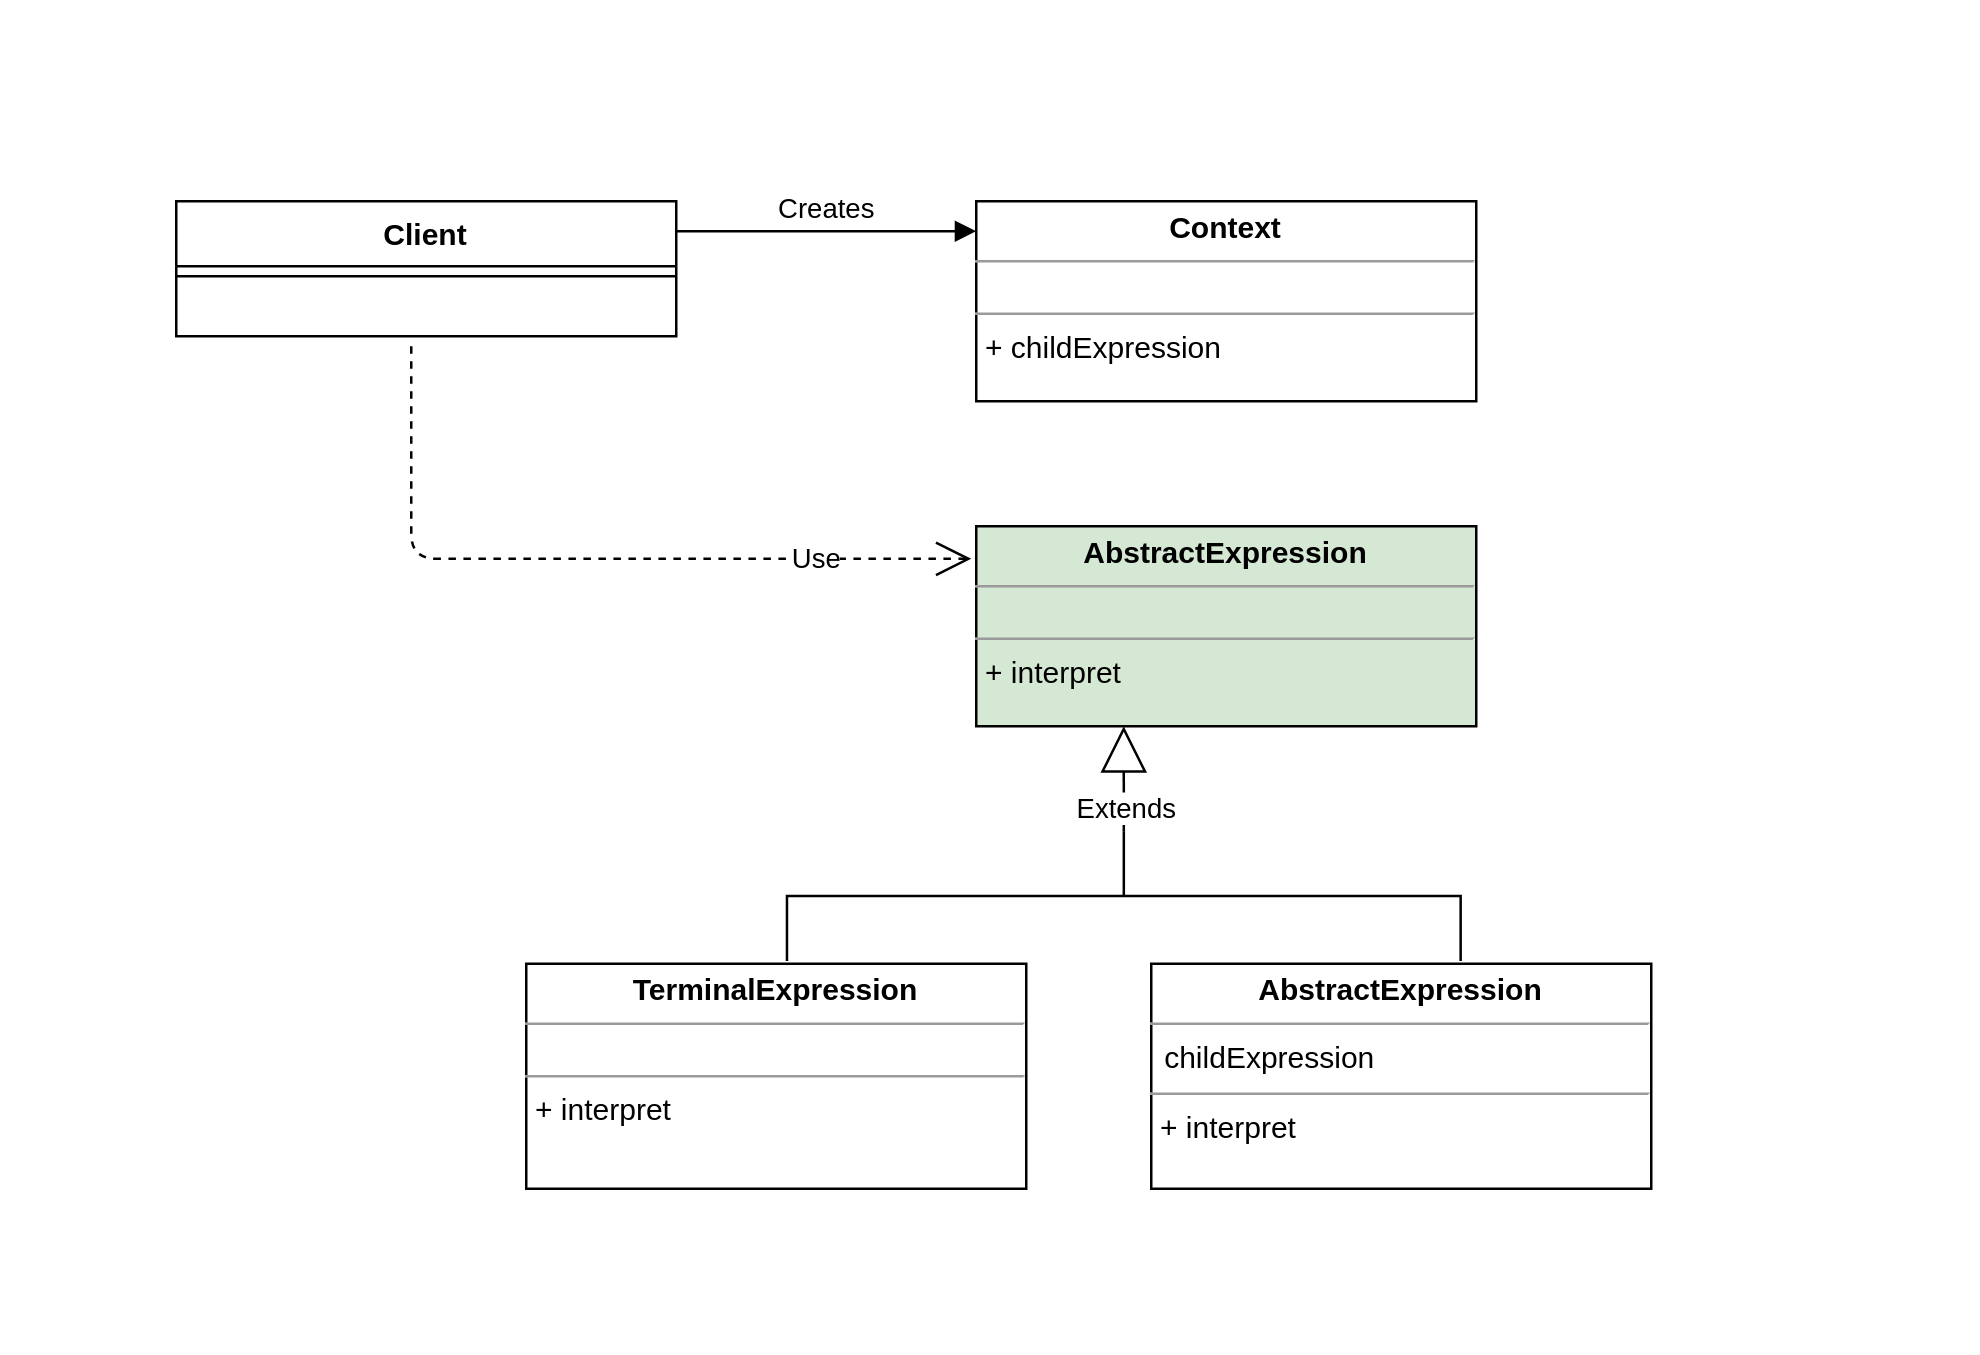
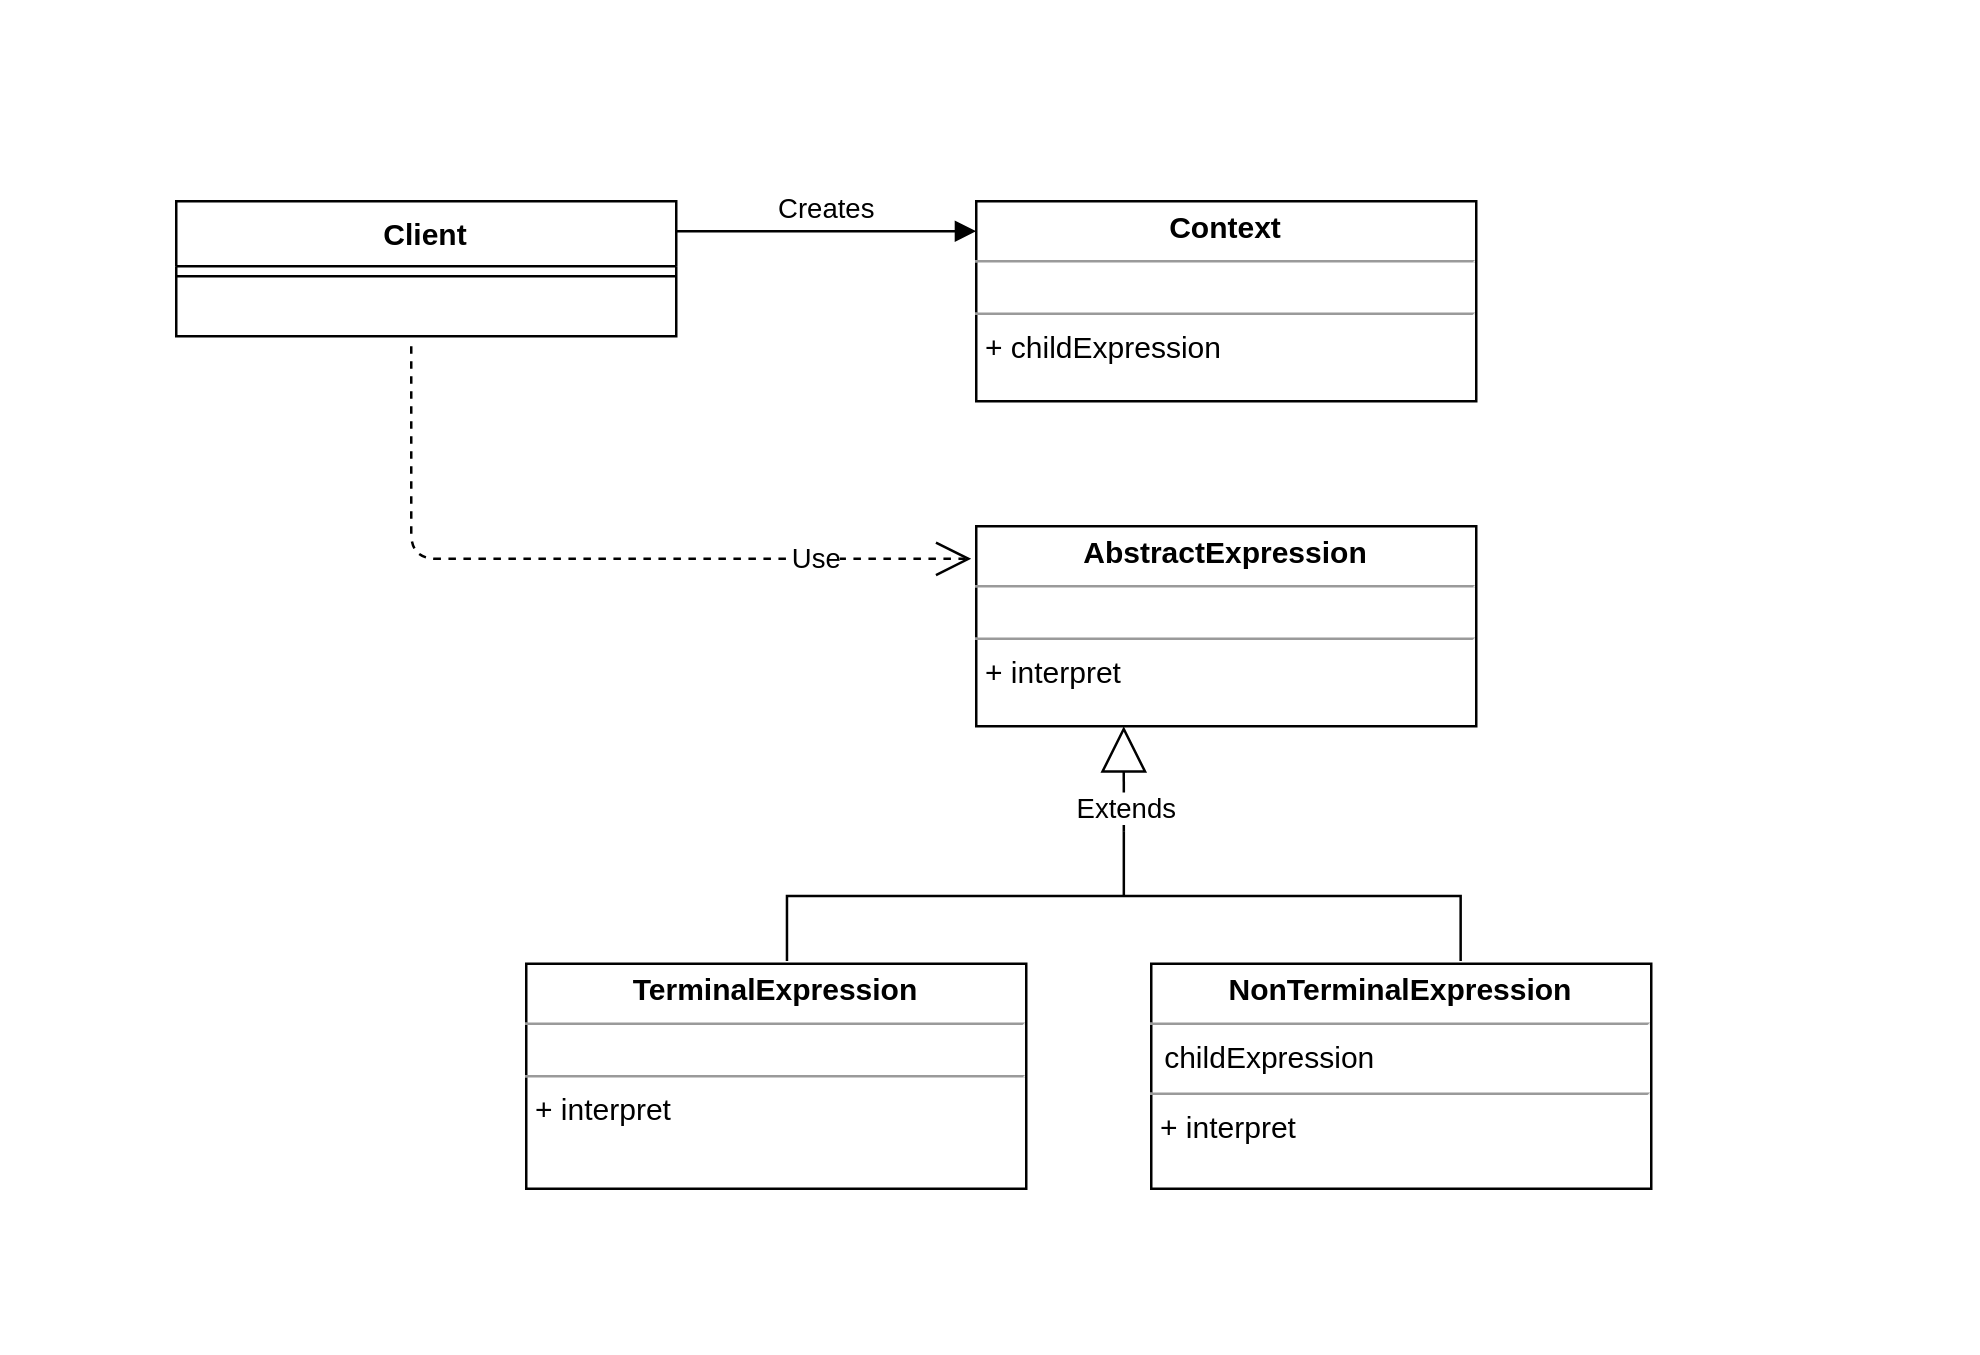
(1226, 626) -> (1226, 626)
(1299, 1018) -> (1316, 1018)
